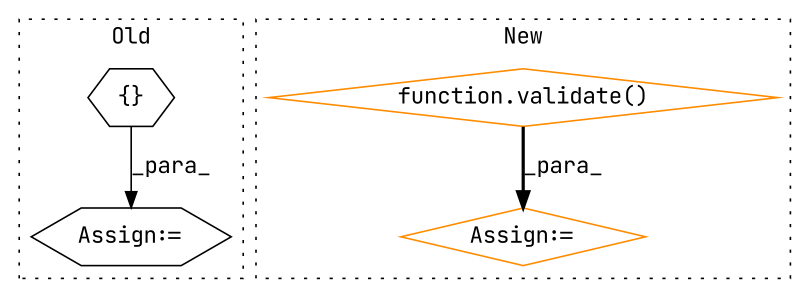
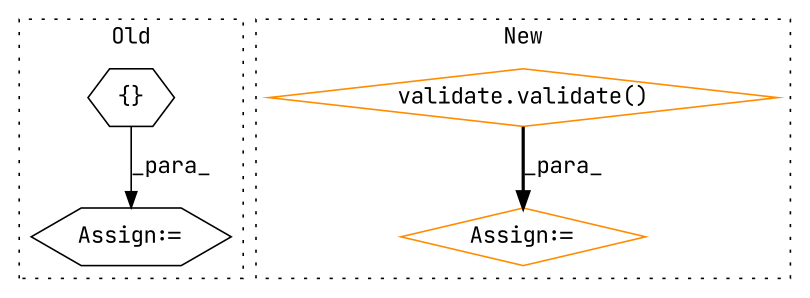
(523, 98) -> (523, 98)
